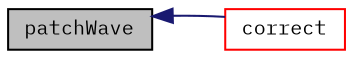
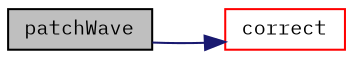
(199, 16) -> (179, 43)
